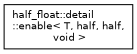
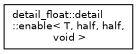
(68, 27) -> (68, 27)
